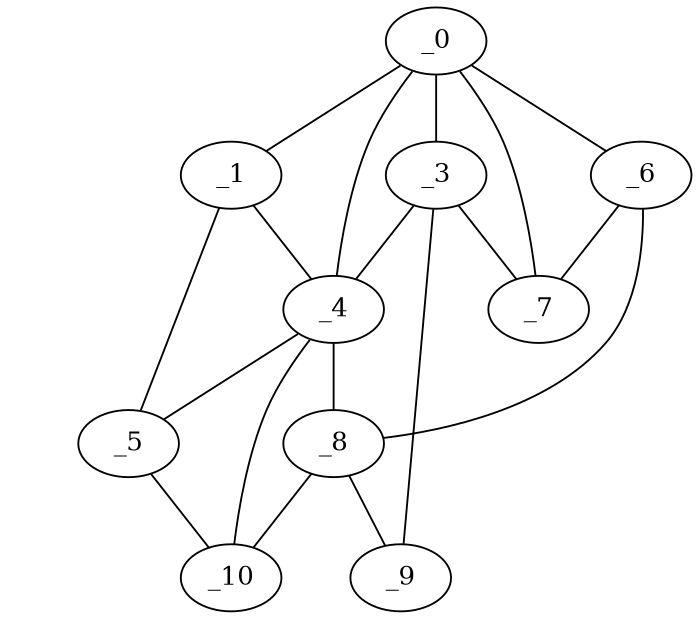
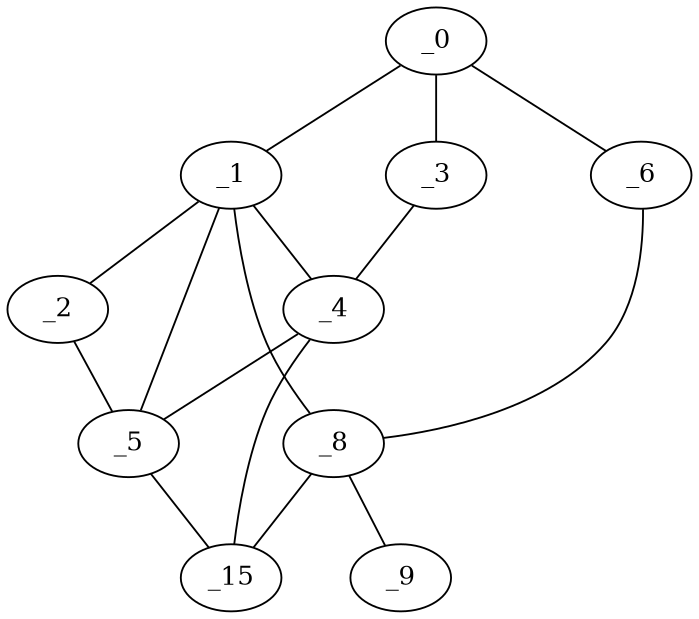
(359, 168) -> none
none -> (58, 309)
(539, 309) -> none
(418, 376) -> none
(334, 377) -> (257, 317)
(231, 578) -> (231, 578)
